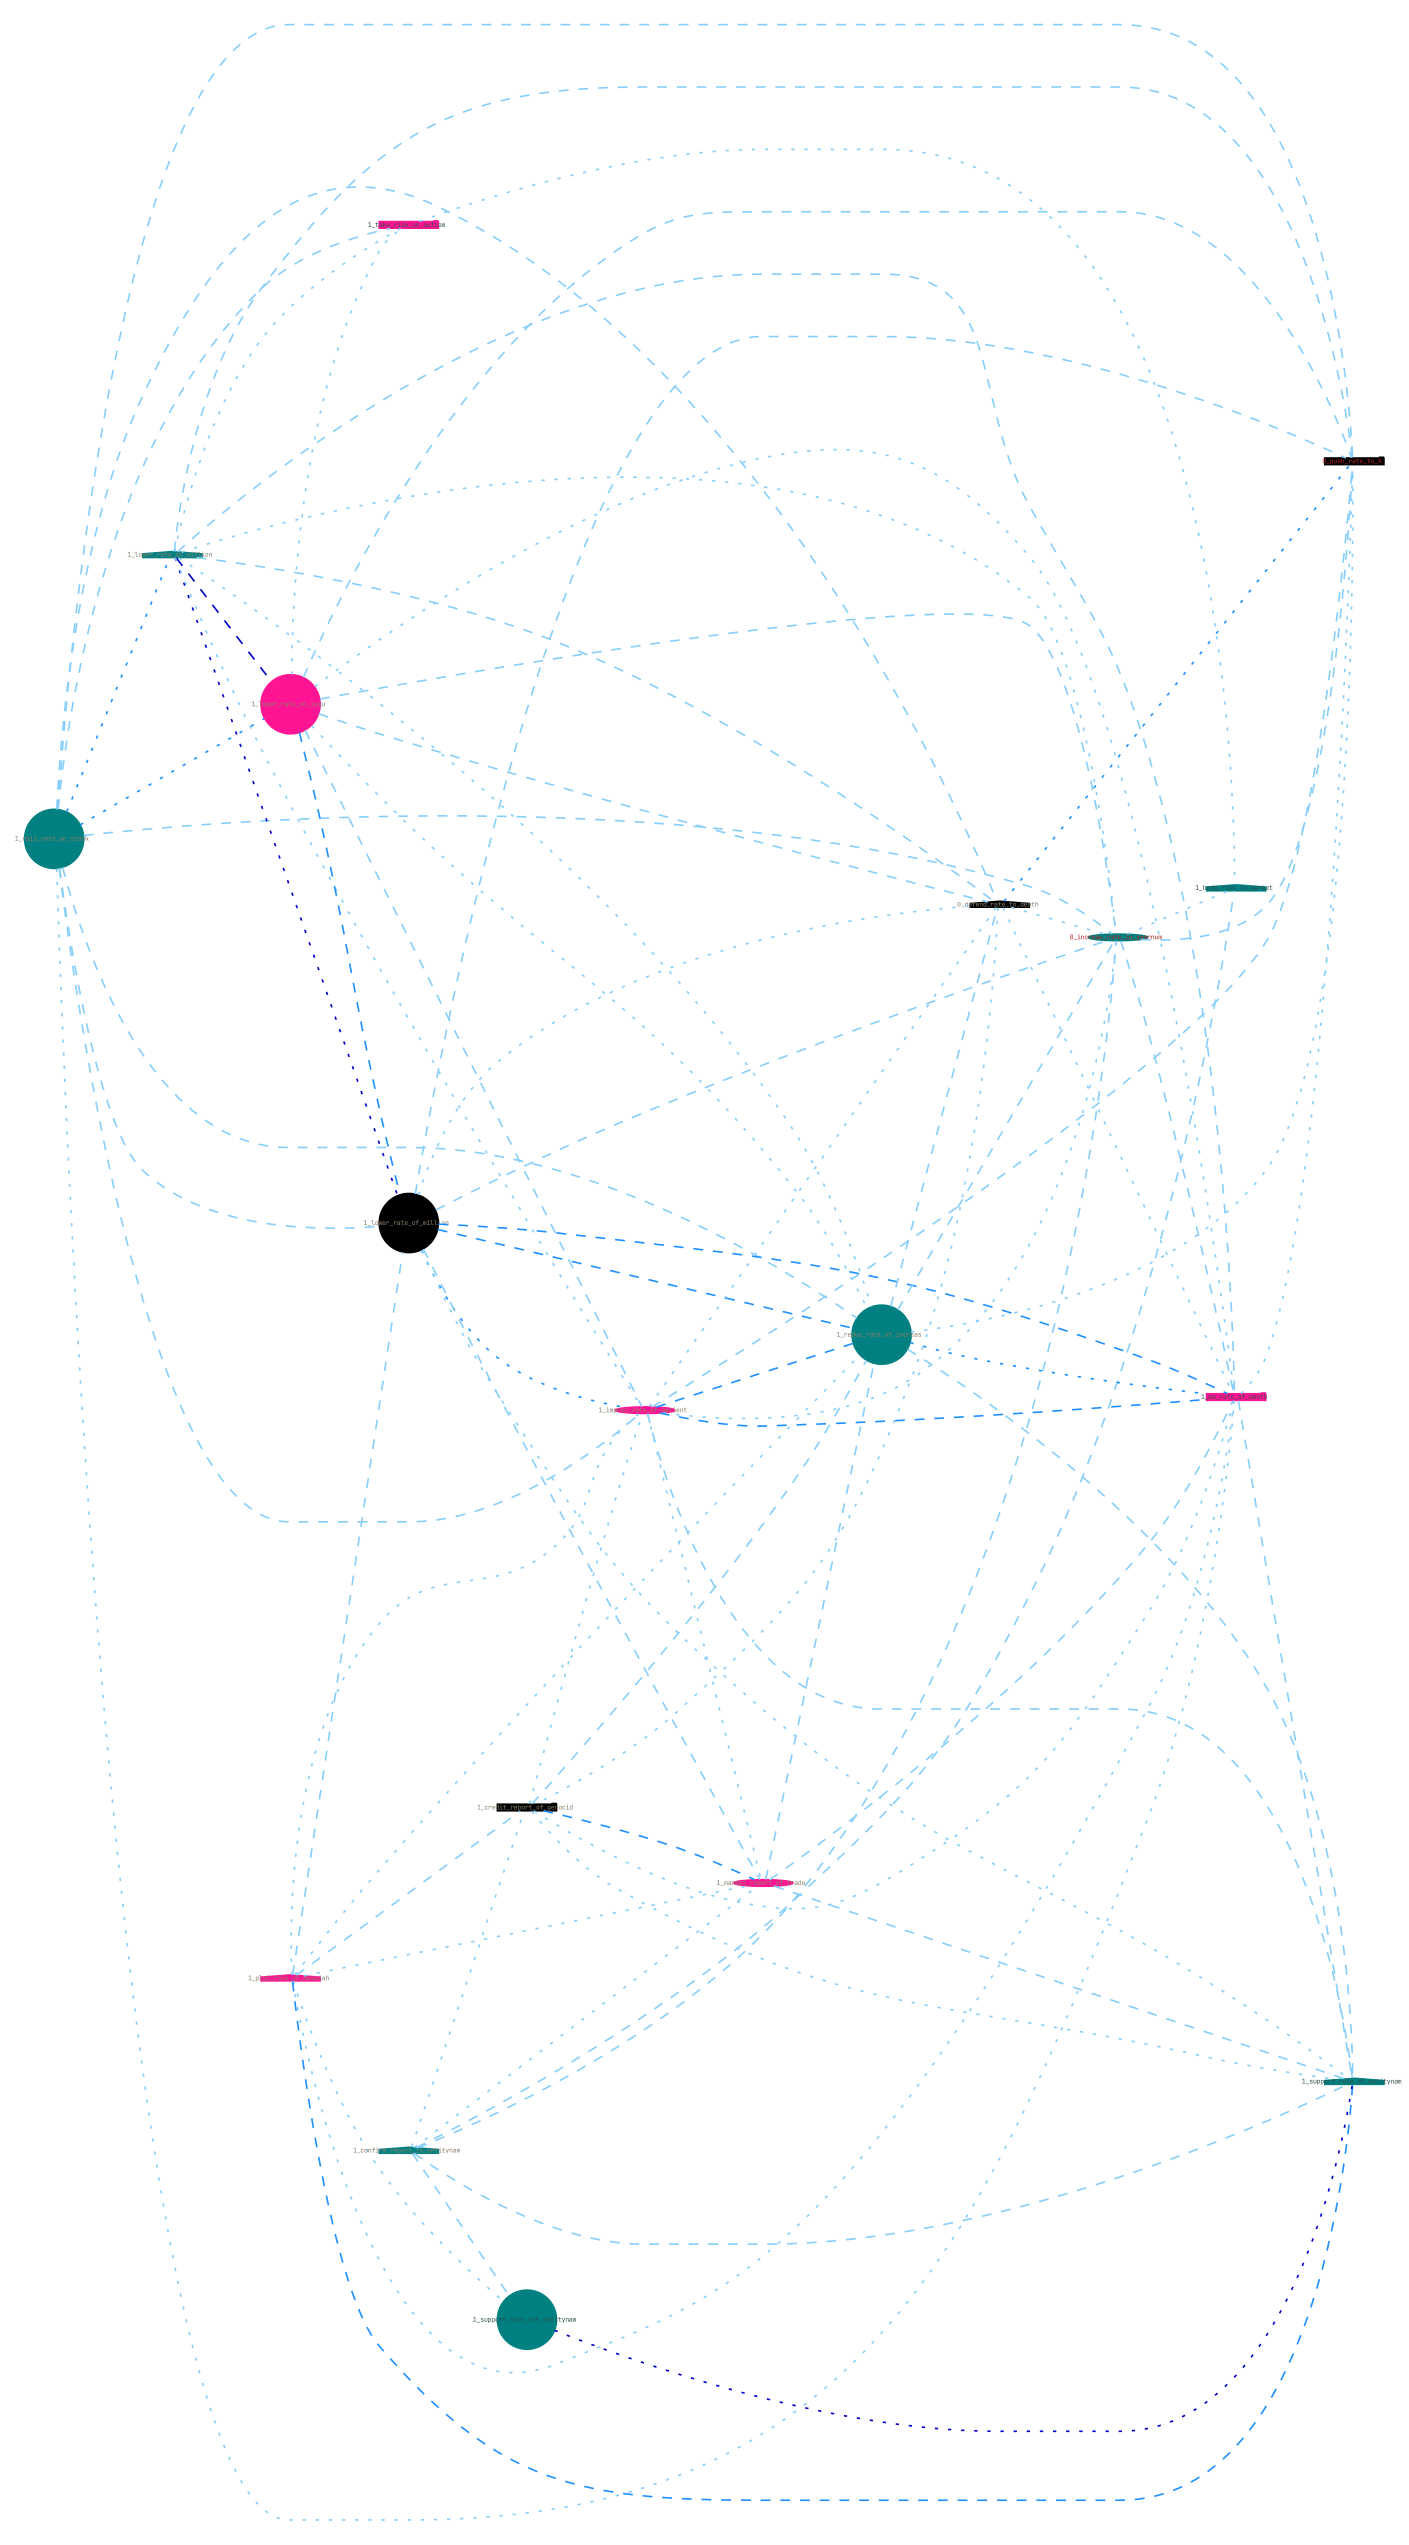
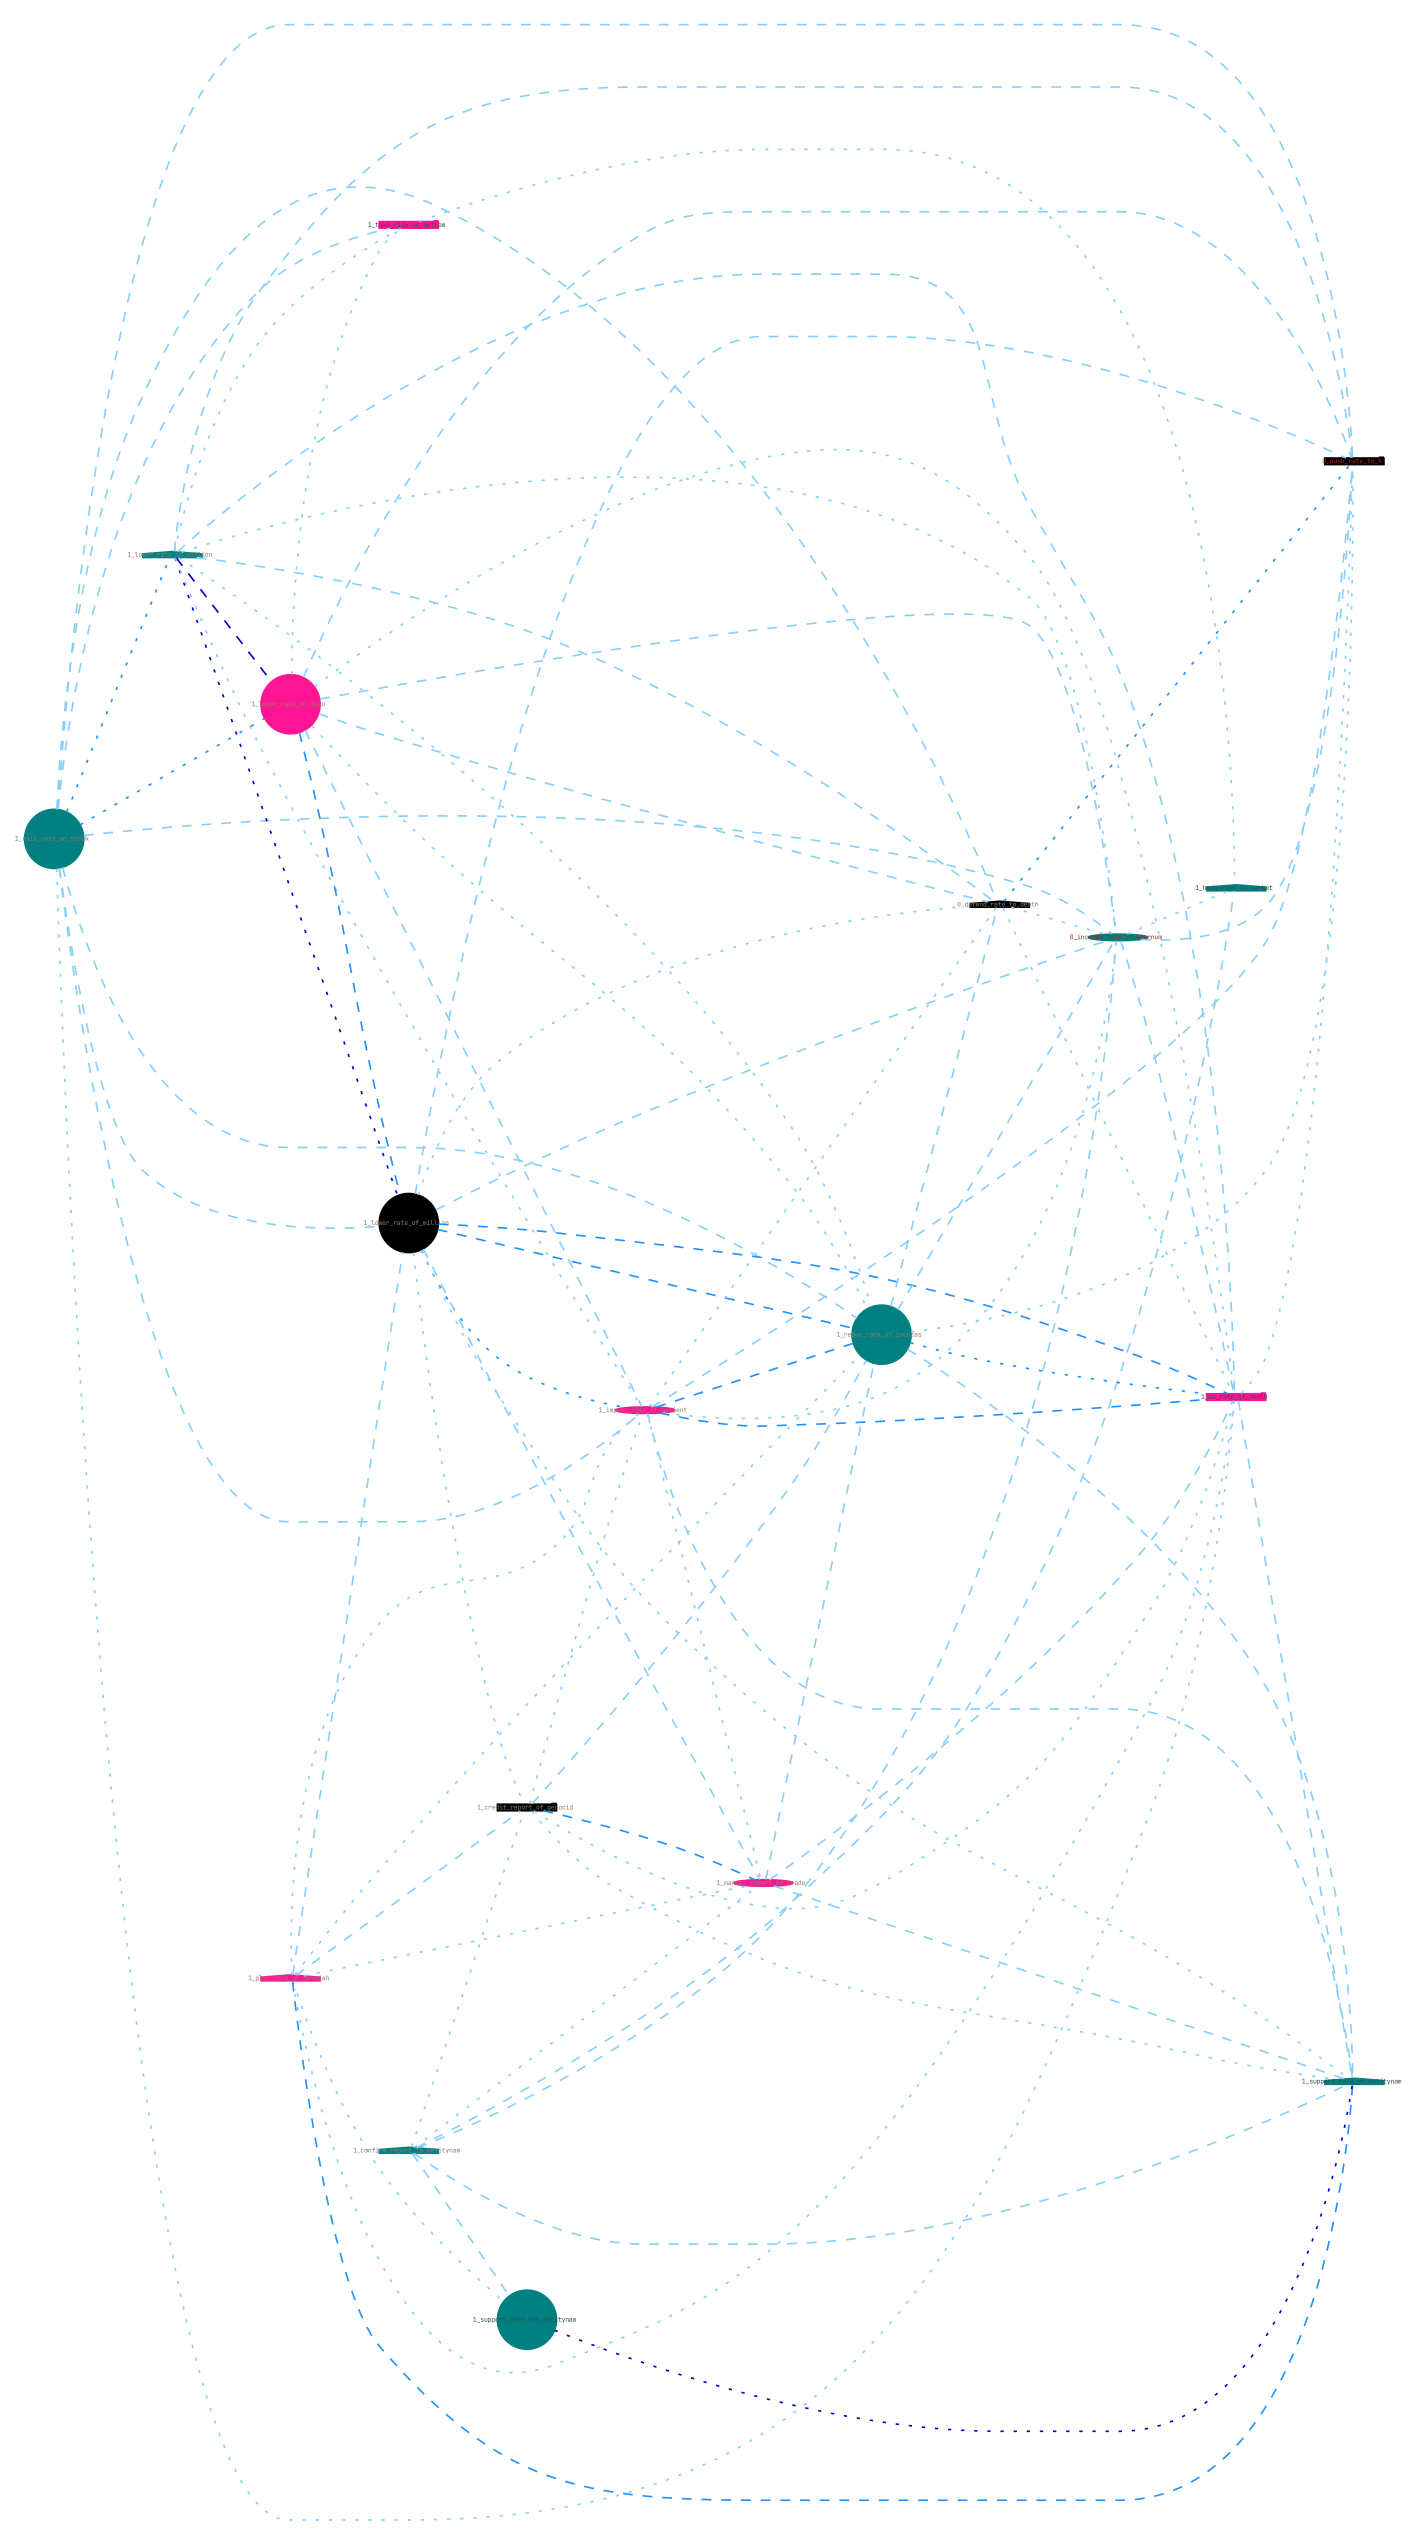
(902, 1401) -> (454, 1532)
